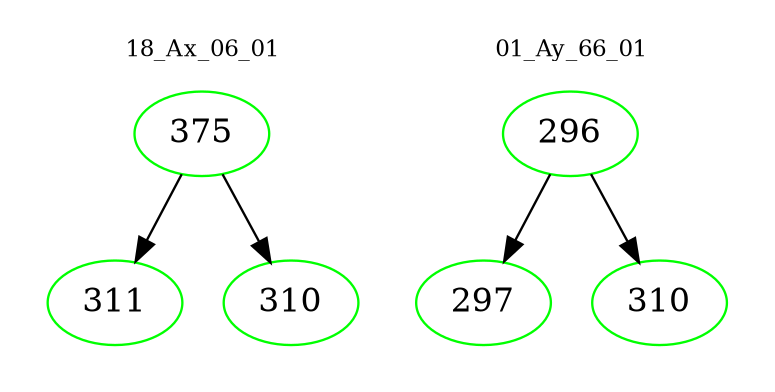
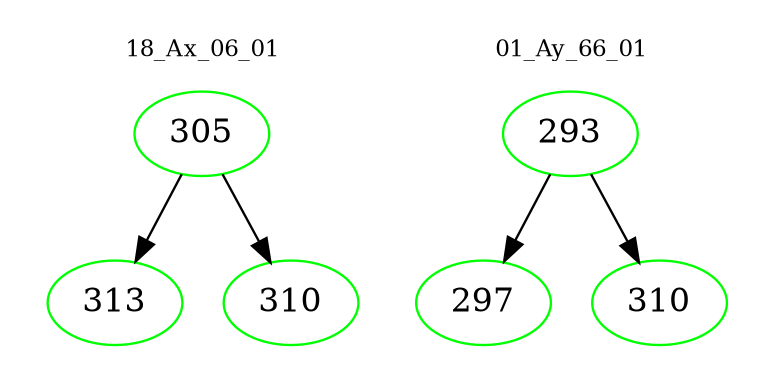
(202, 134) -> (202, 134)
(570, 134) -> (570, 134)
(115, 303) -> (115, 303)
